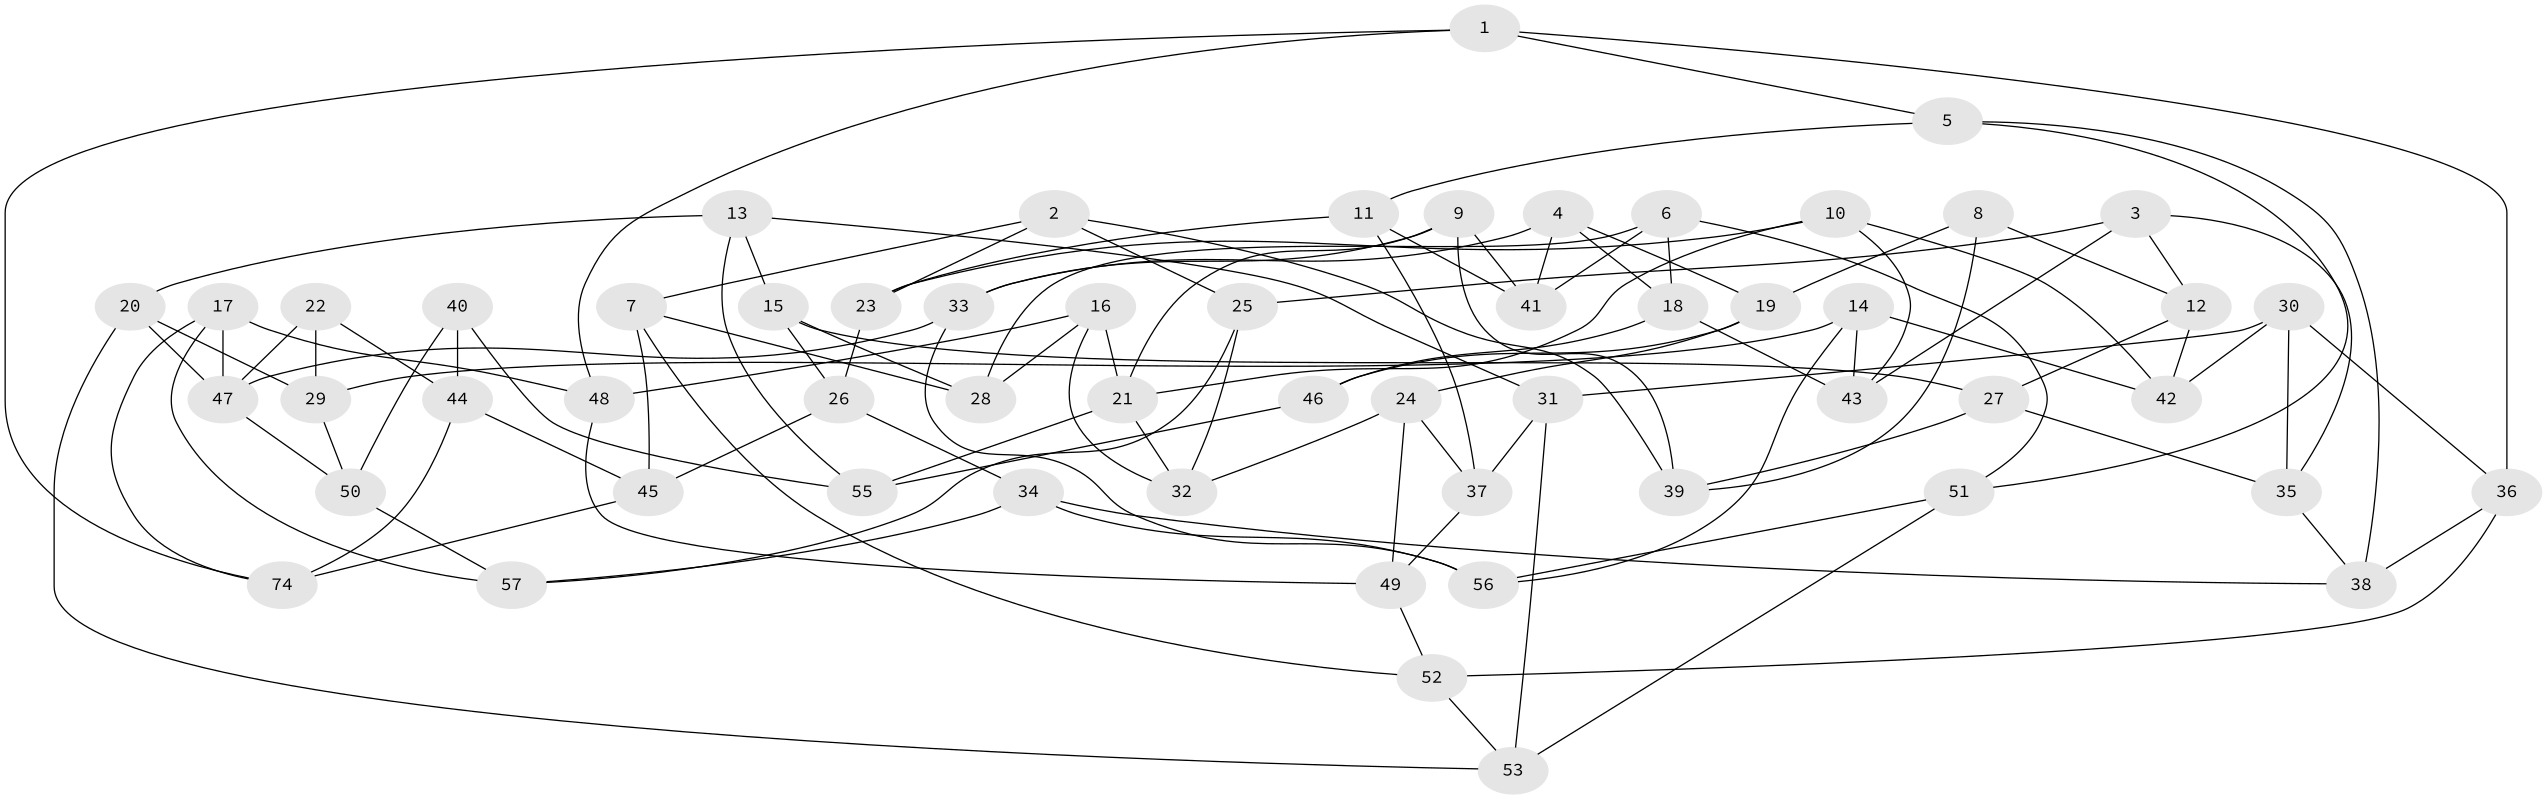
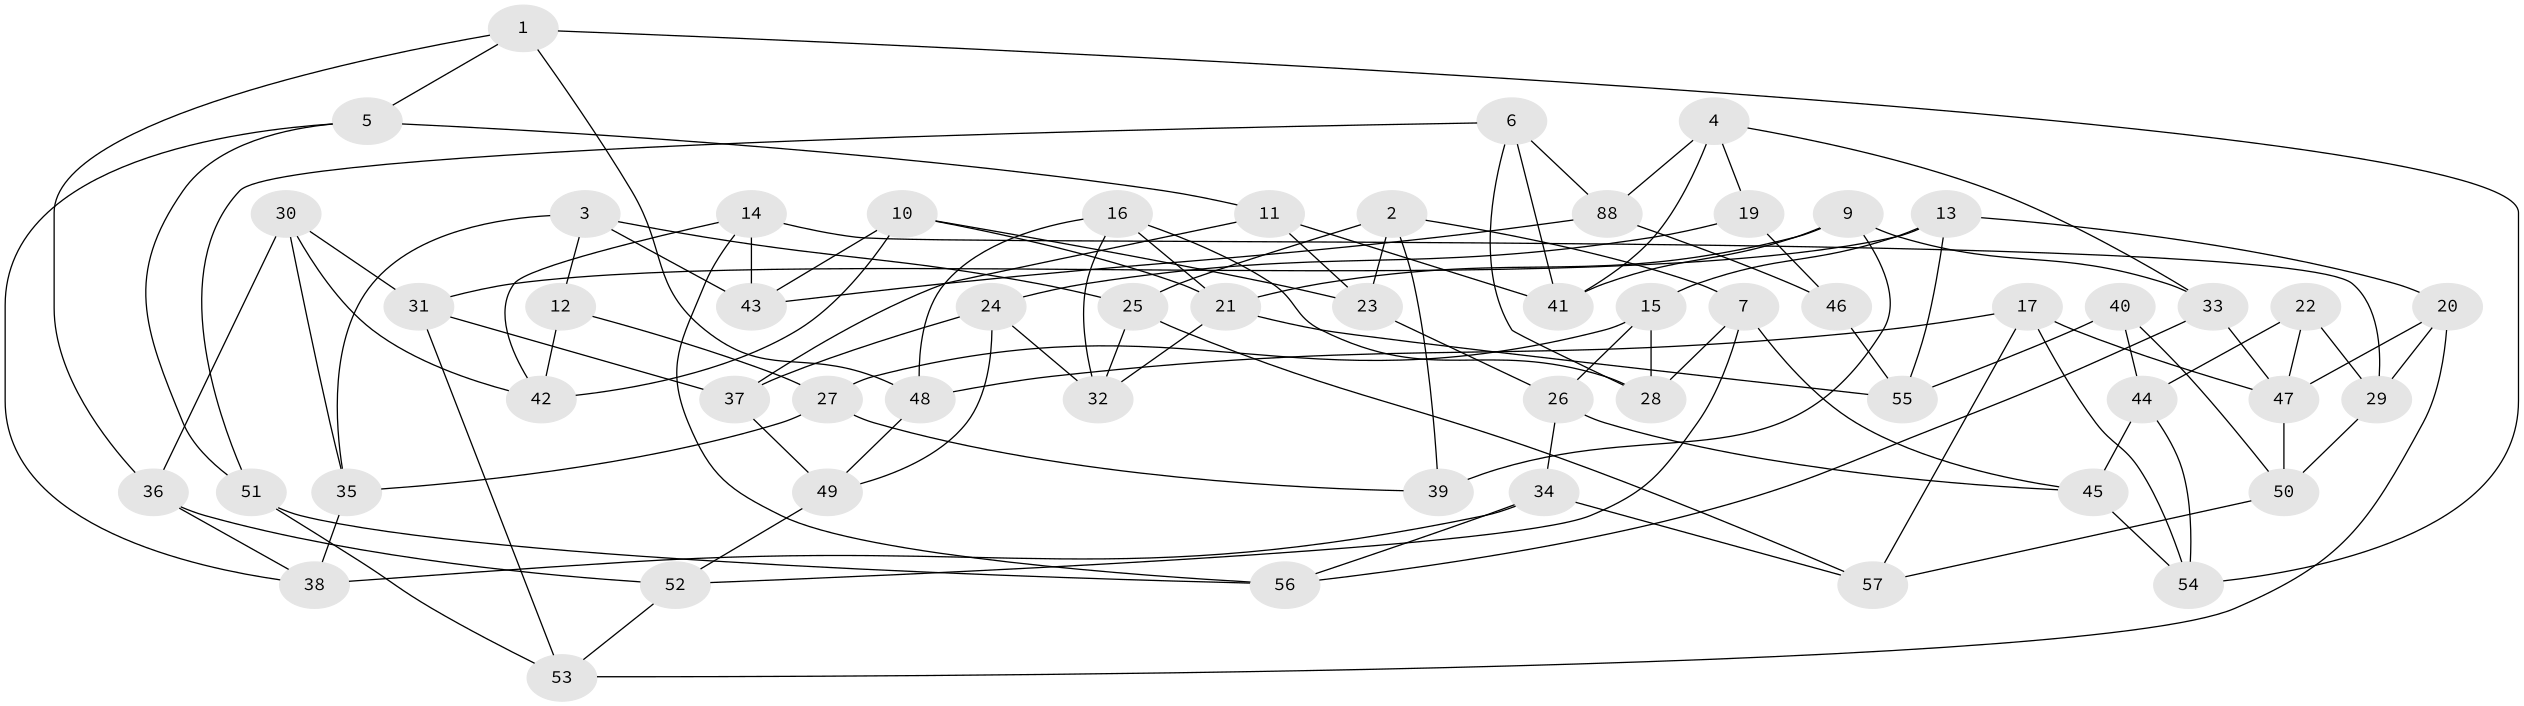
(1978, 214) -> none
(1673, 307) -> (1607, 214)
(282, 585) -> (2189, 585)
